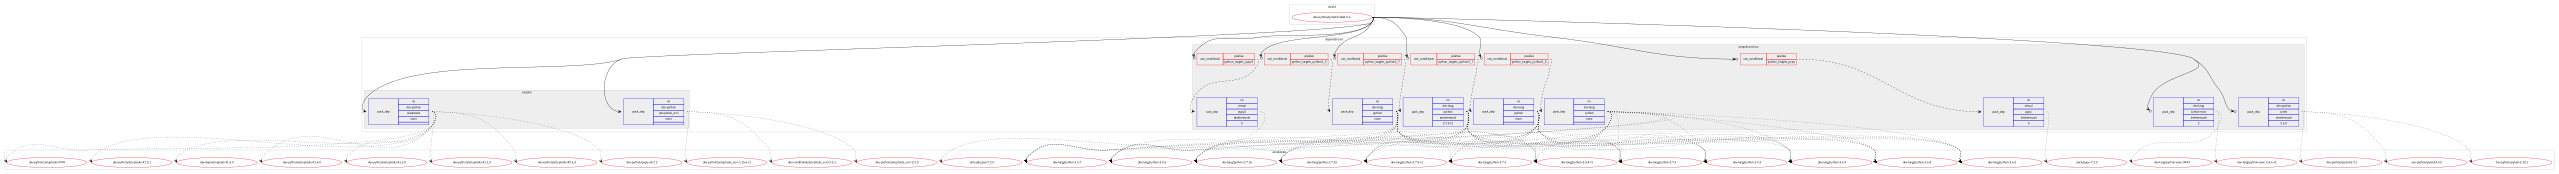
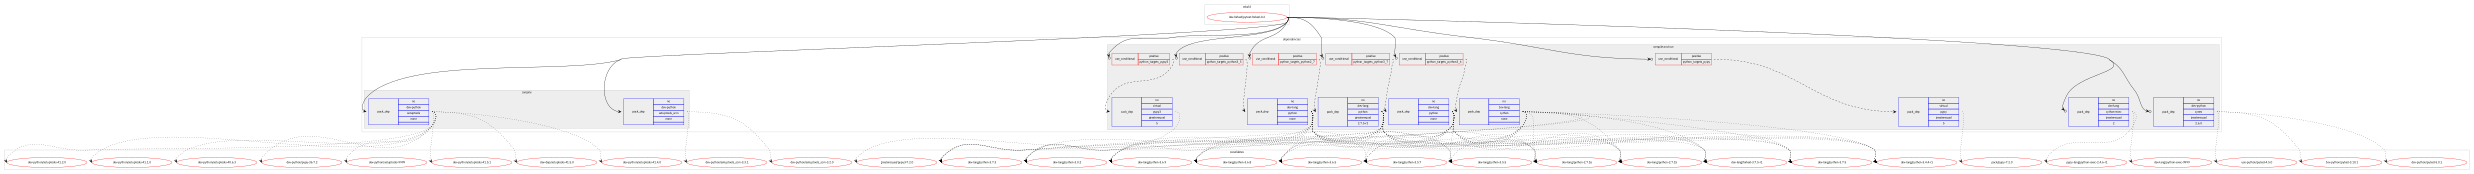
(1332, 17) -> (1247, 17)
(727, 162) -> none
(812, 162) -> (727, 162)
(982, 162) -> (897, 162)
(1407, 162) -> (1747, 162)
(2257, 162) -> (2087, 162)
